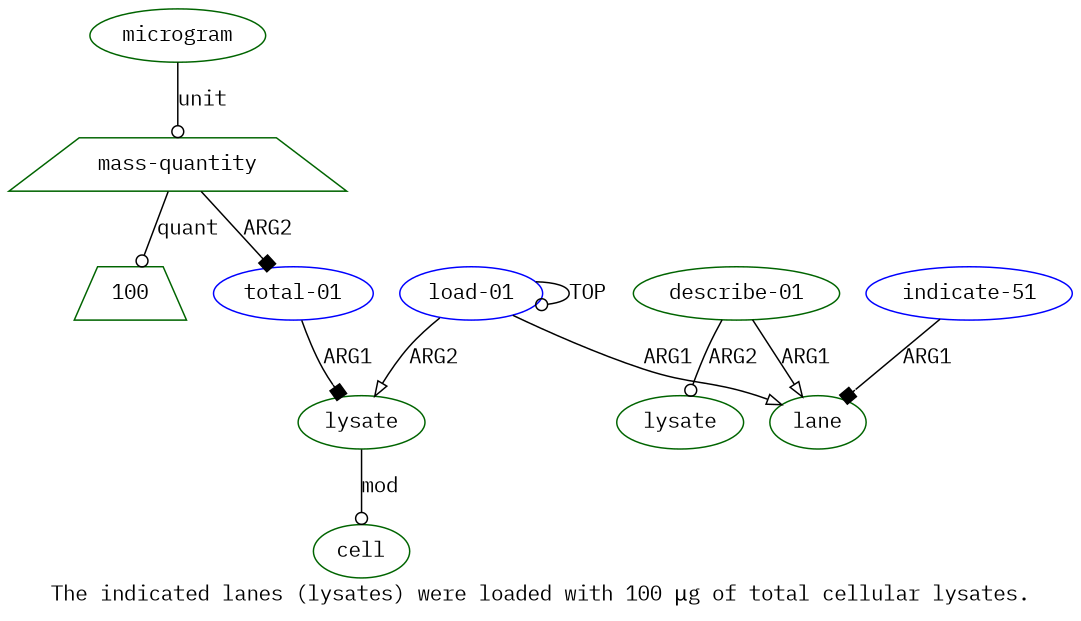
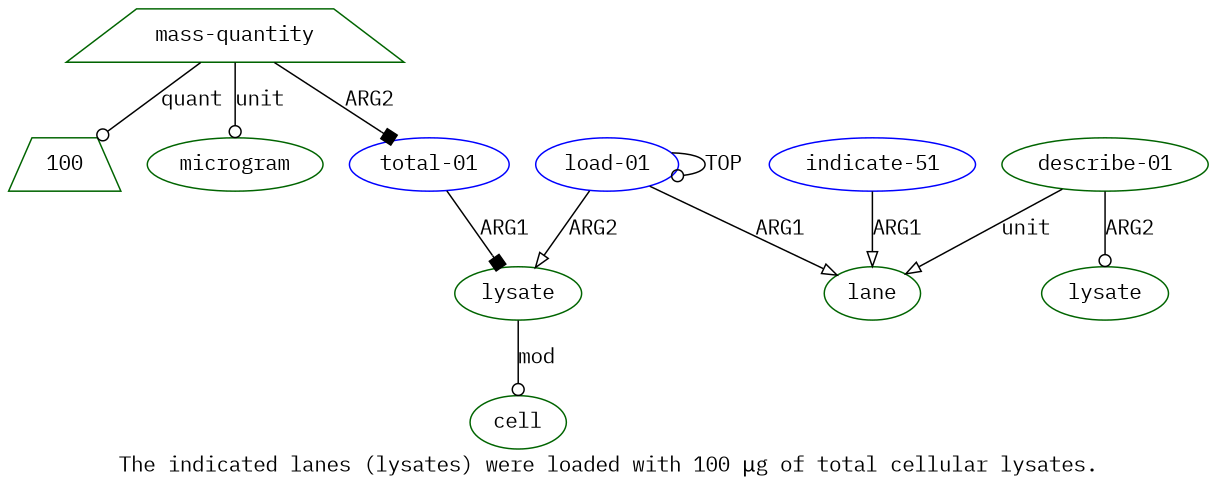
(178, 94) -> (235, 94)
(898, 354) -> (872, 222)
(806, 358) -> (1027, 229)
